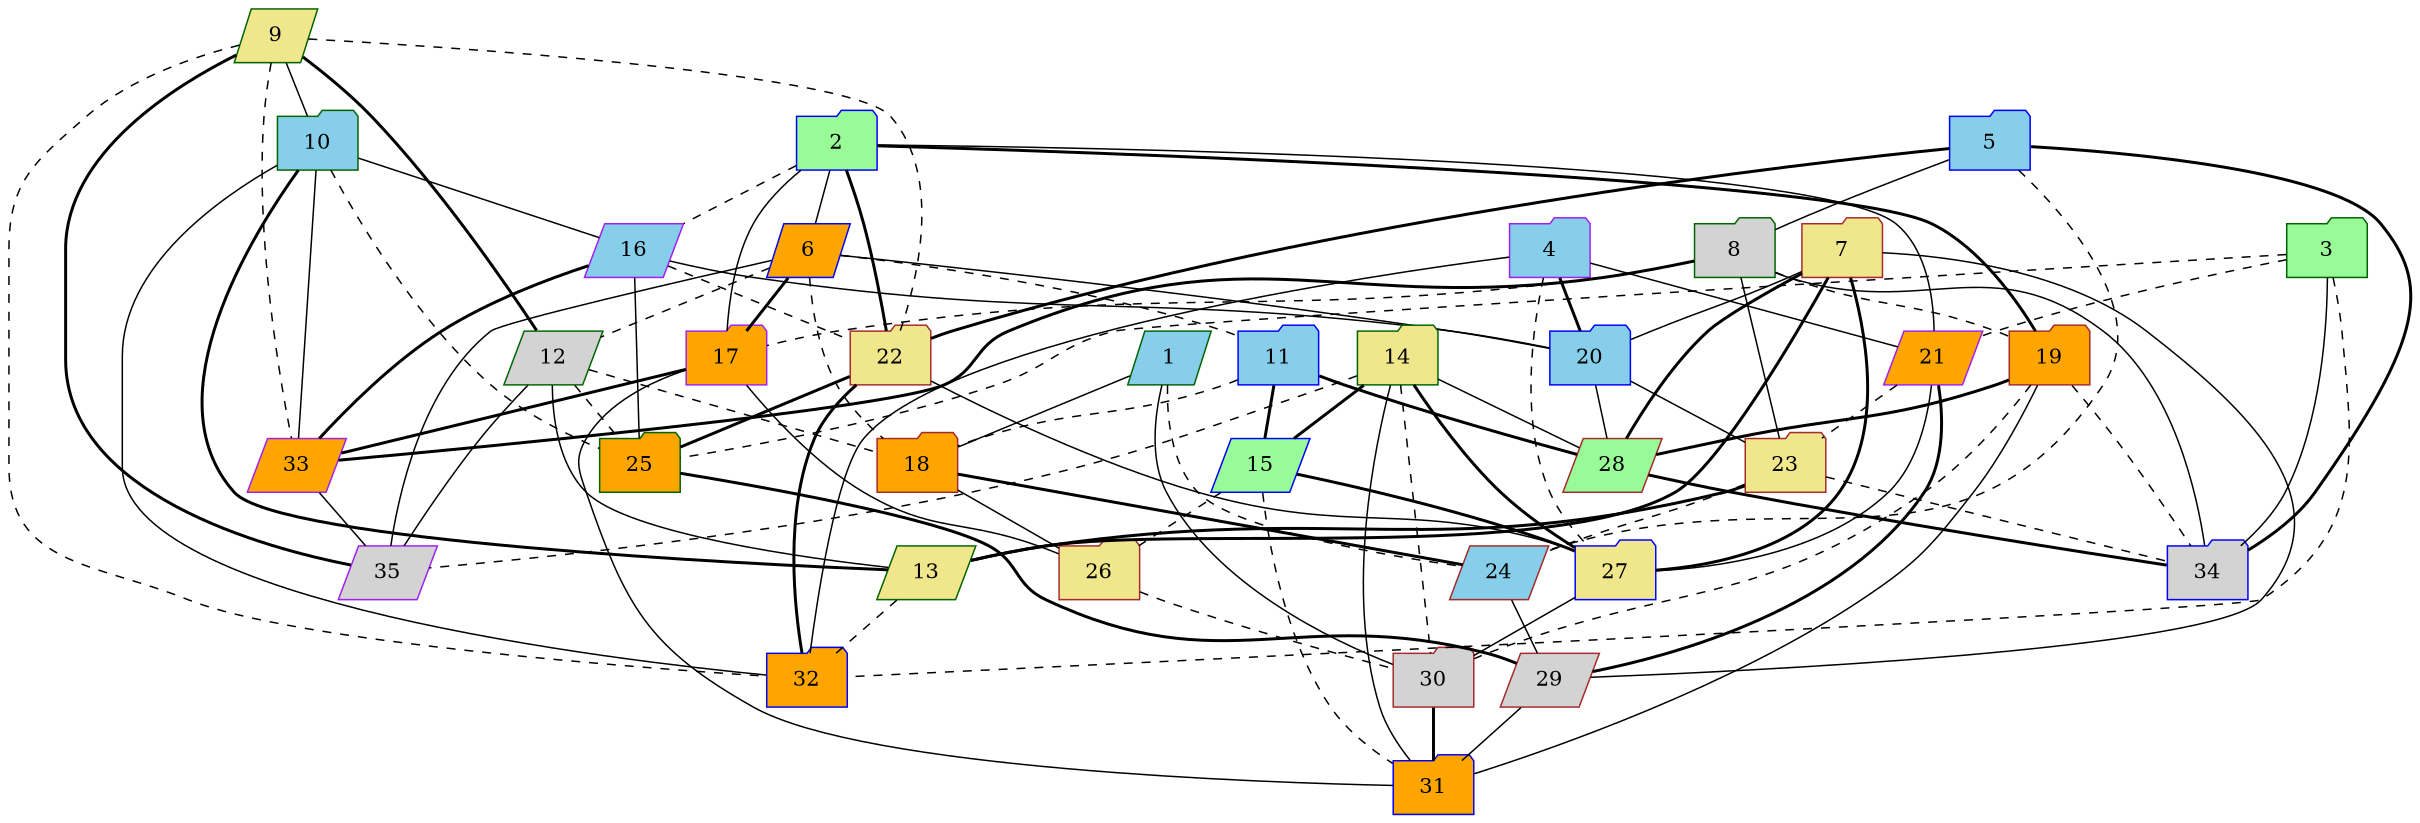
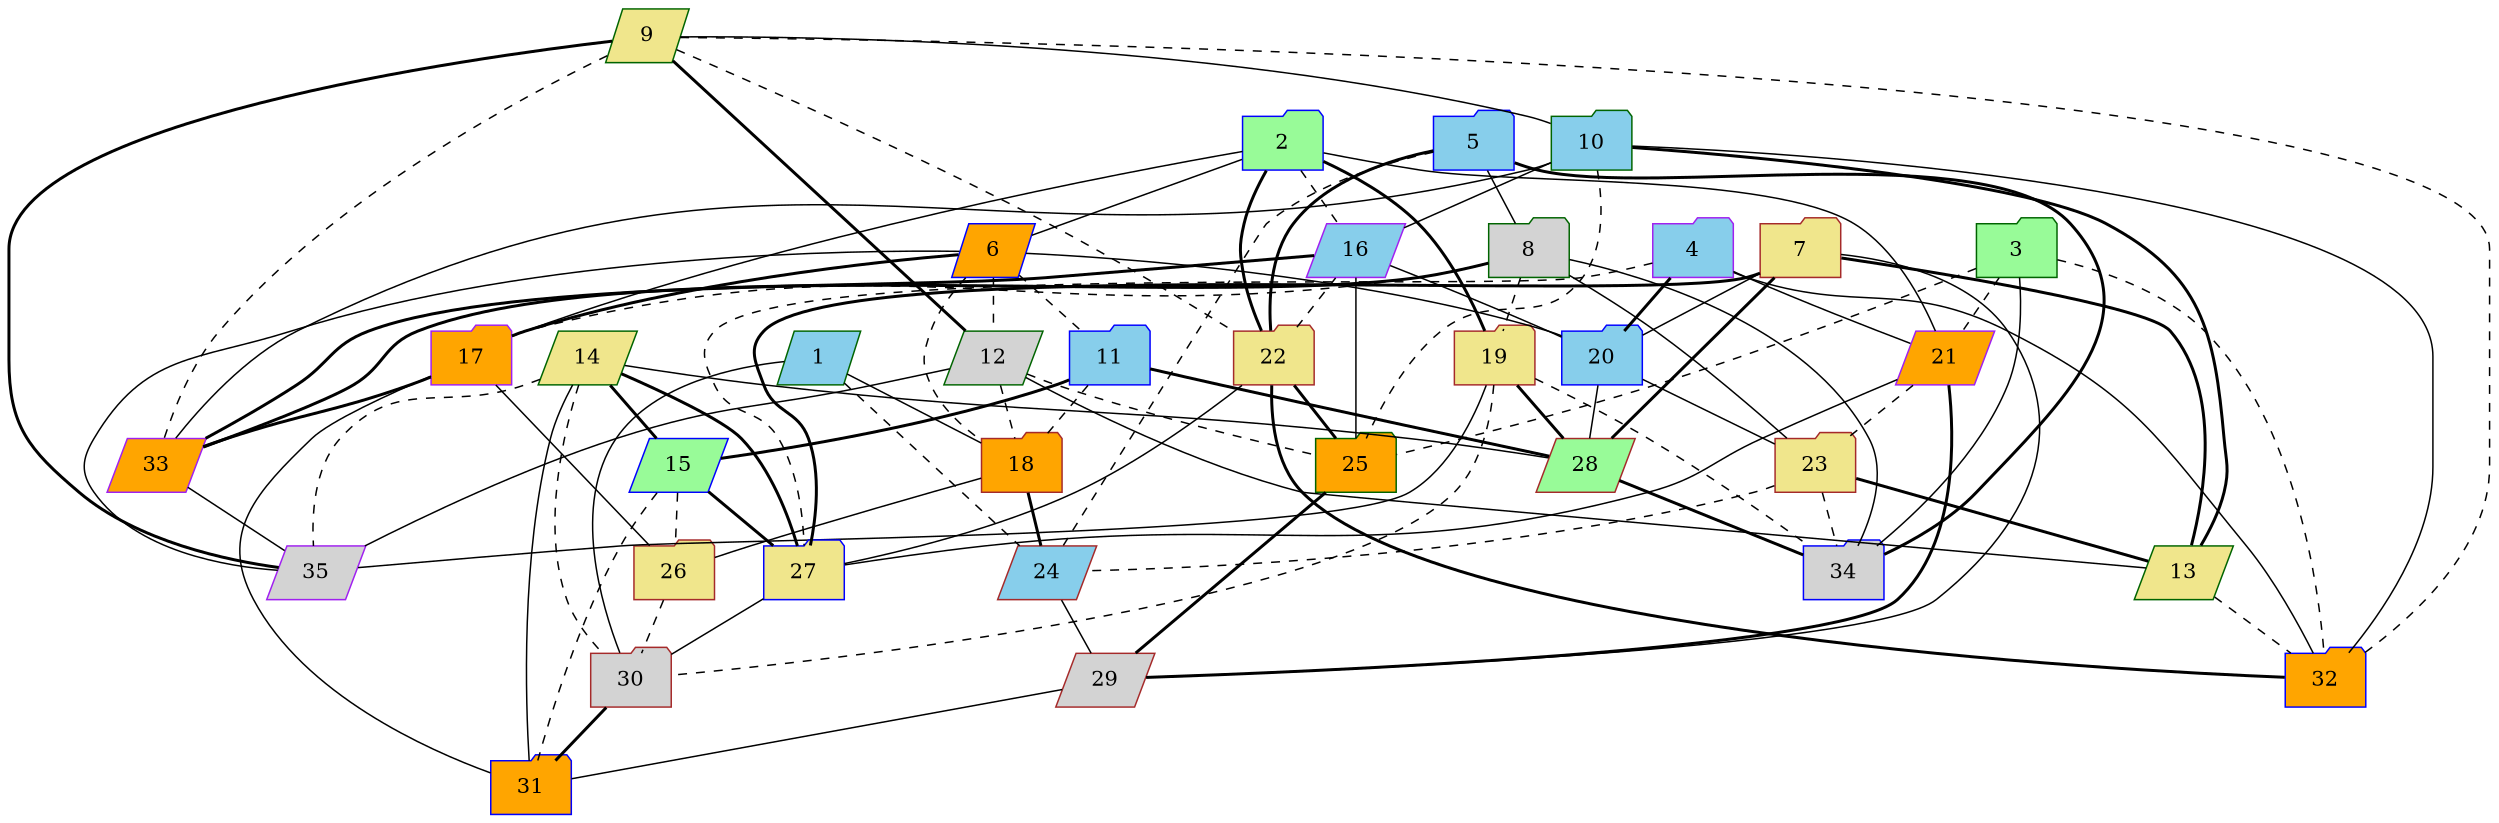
(1398, 358) -> (588, 358)
(2050, 358) -> (1495, 358)
(1784, 645) -> (892, 538)
